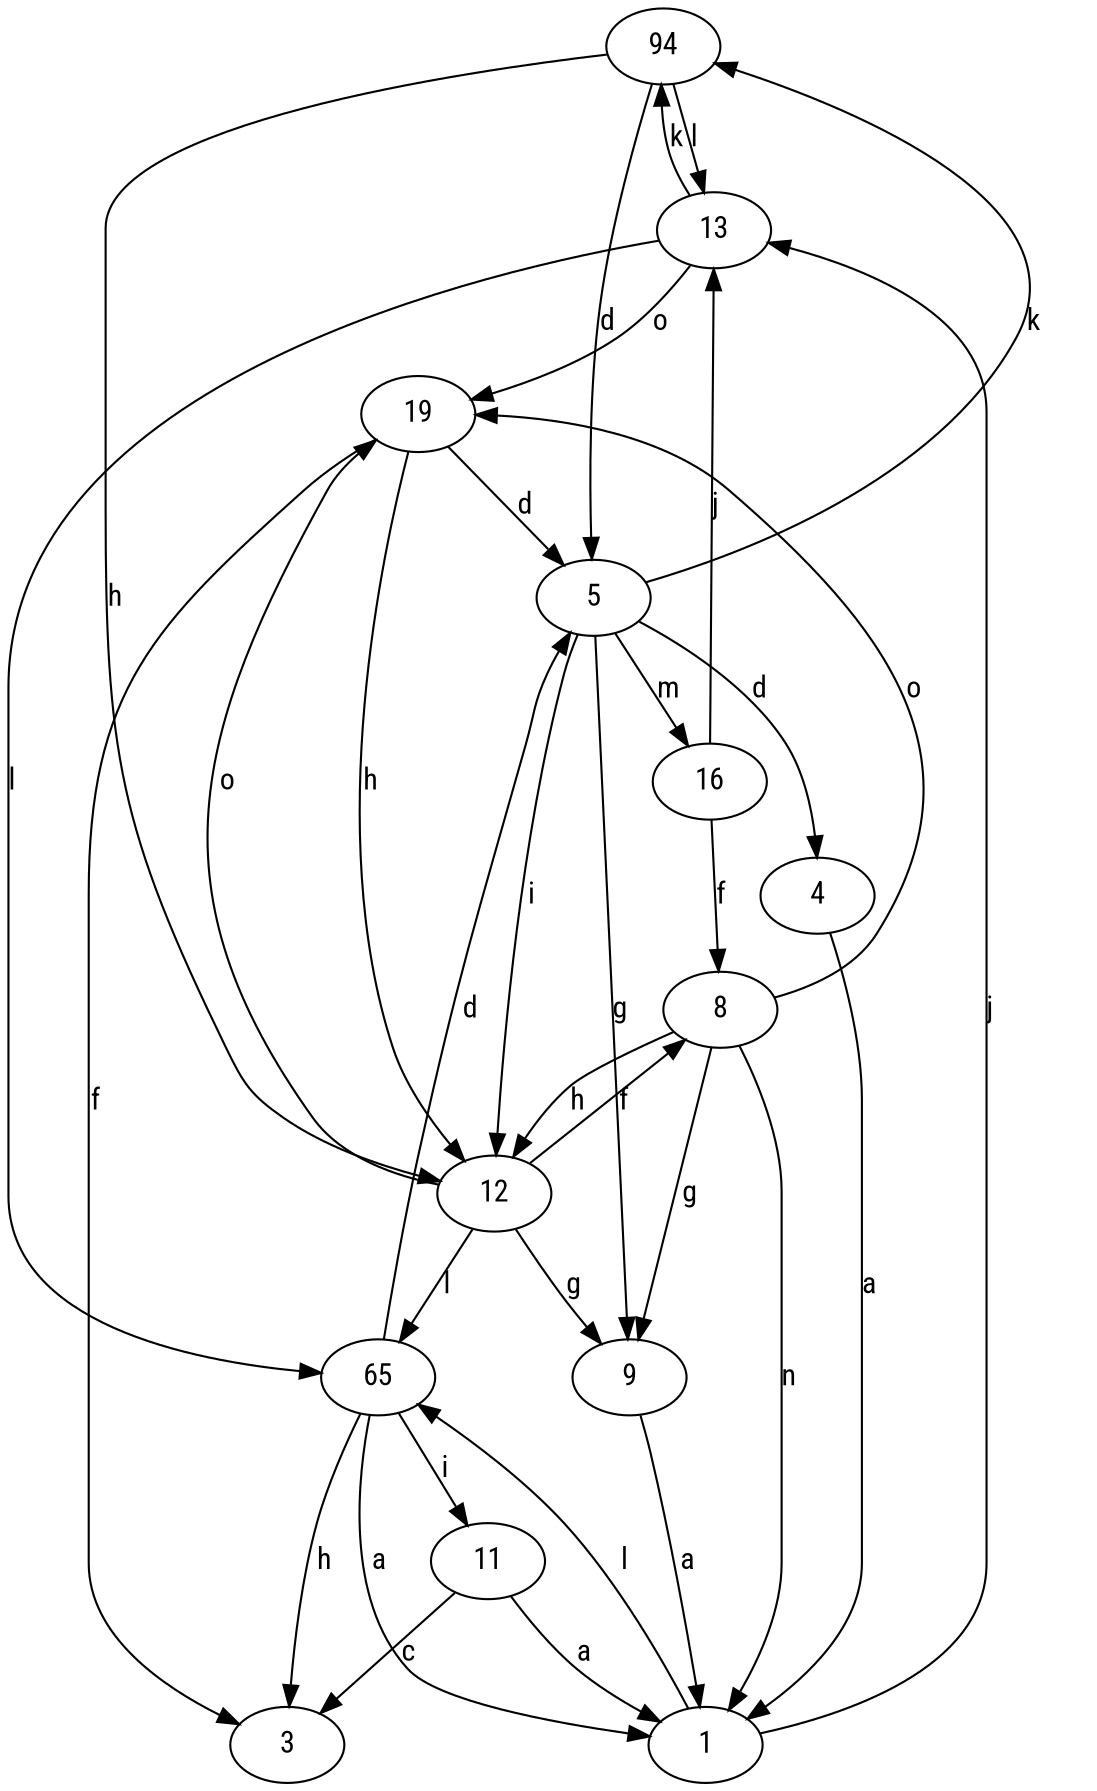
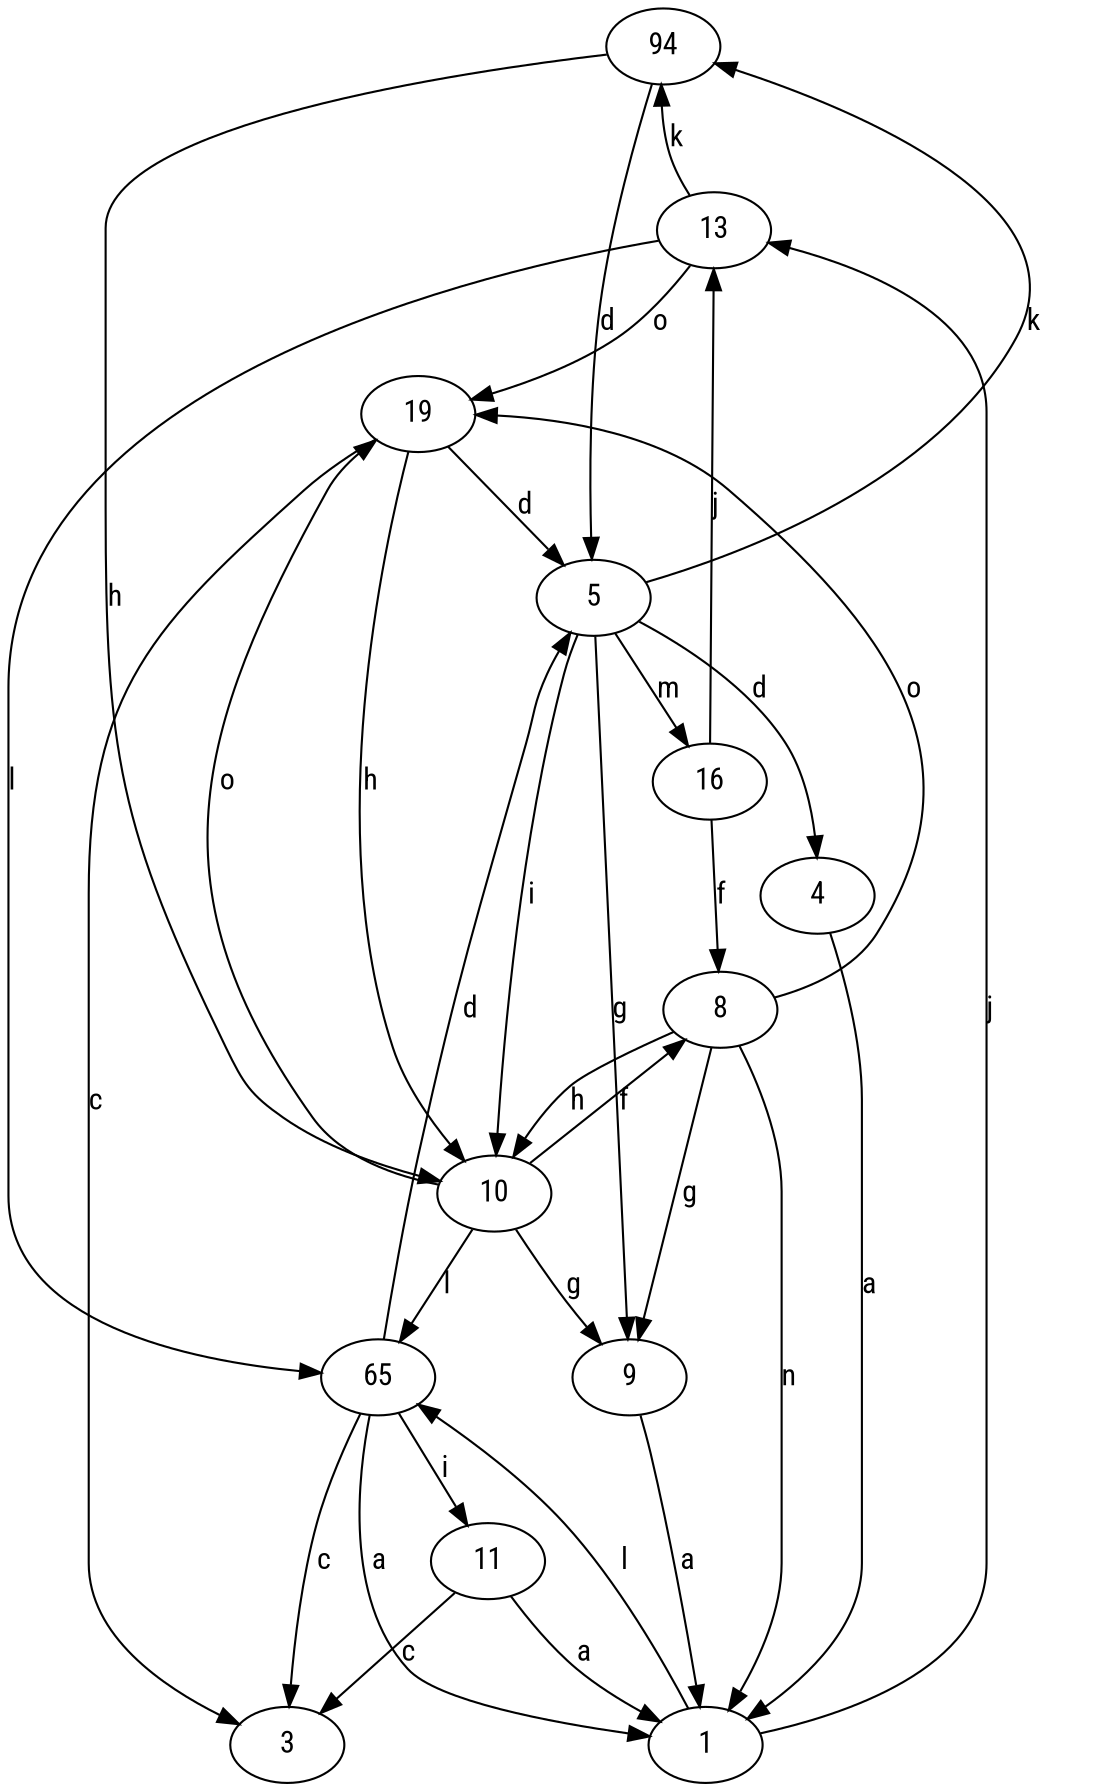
(686, 128) -> none
(96, 1102) -> (96, 1102)
(494, 1194) -> (494, 1194)
(324, 1561) -> (324, 1561)
